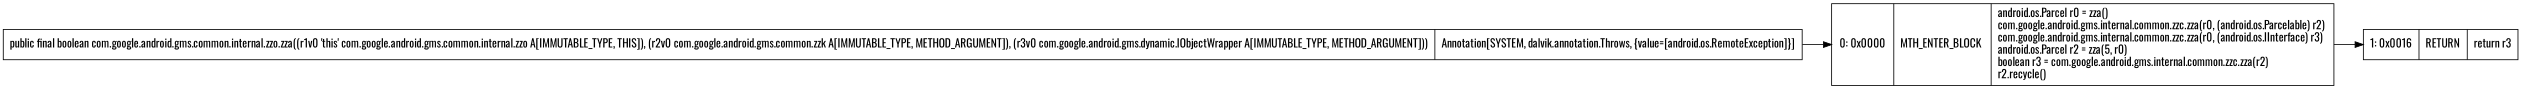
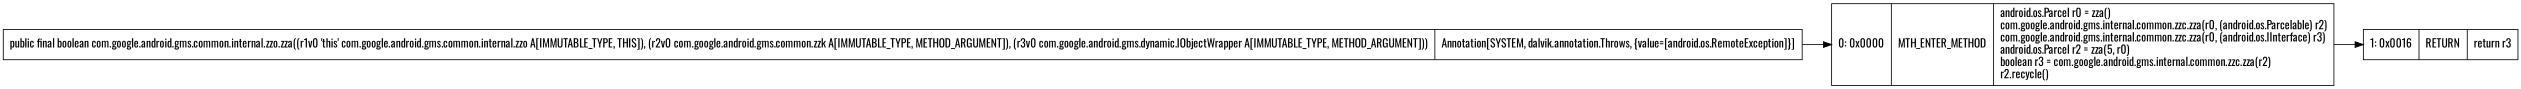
(1941, 44) -> (1942, 44)
